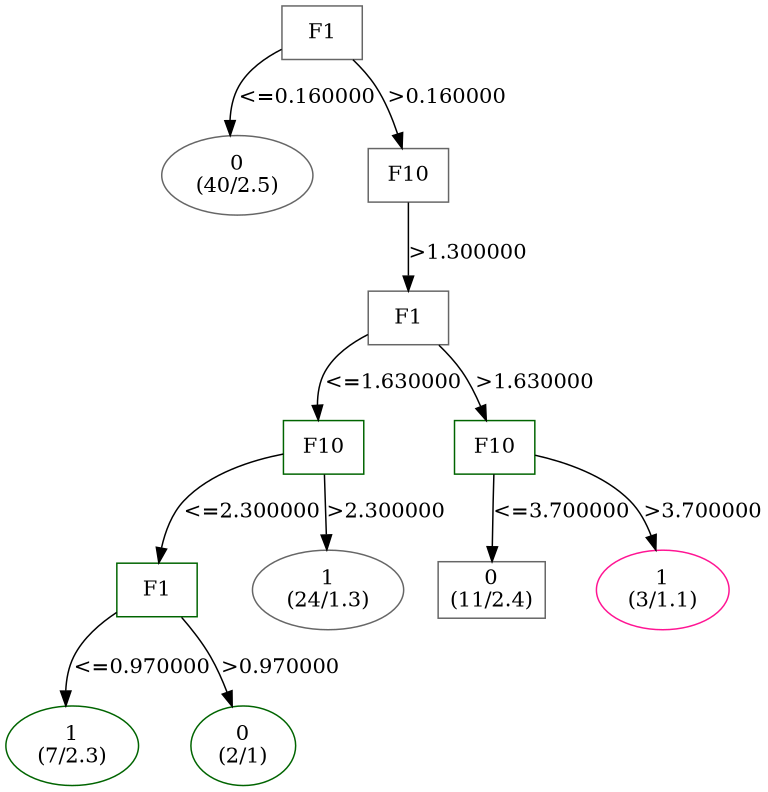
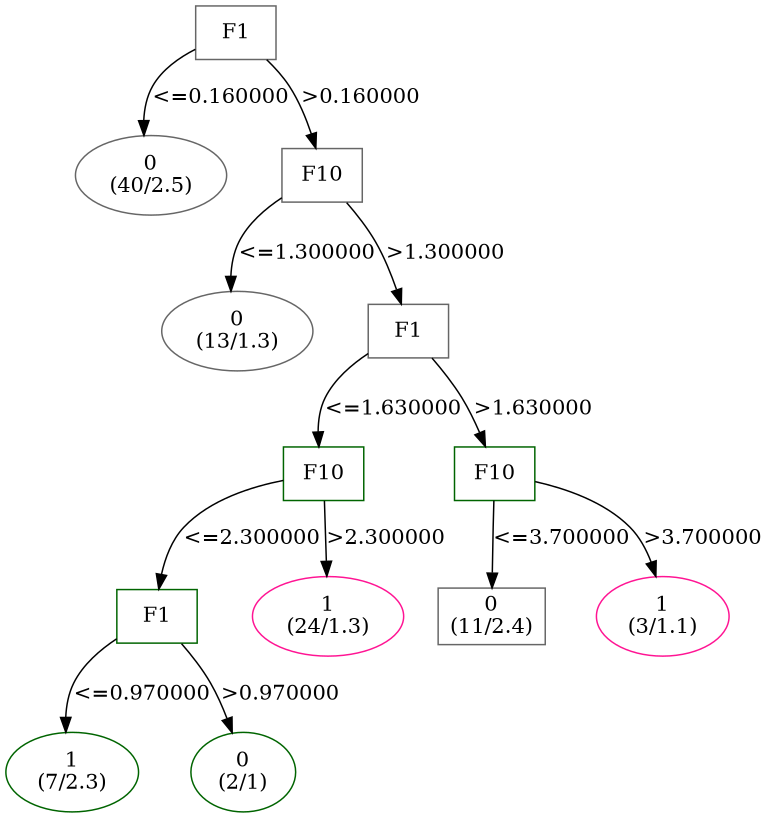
none -> (237, 331)
(328, 590) -> (328, 616)
